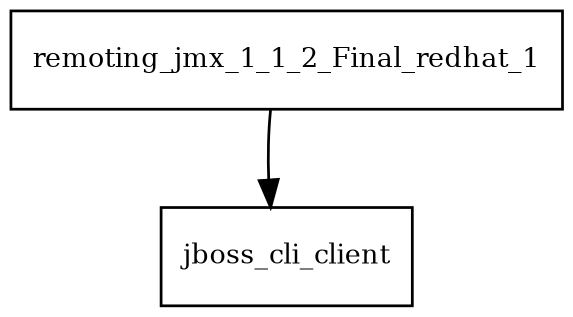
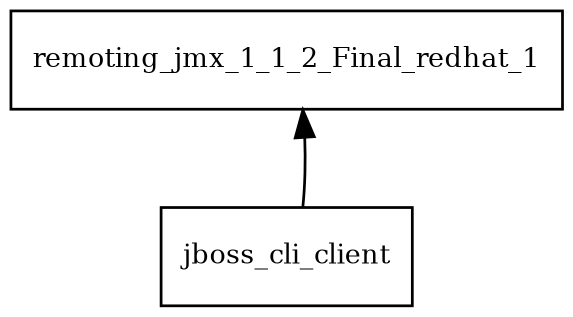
(268, 145) -> (305, 172)
